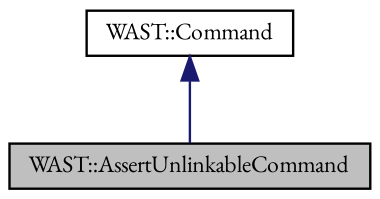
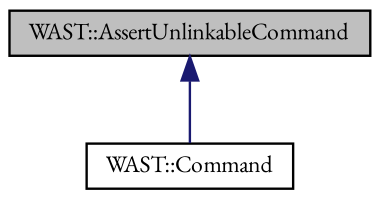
(190, 112) -> (190, 112)
